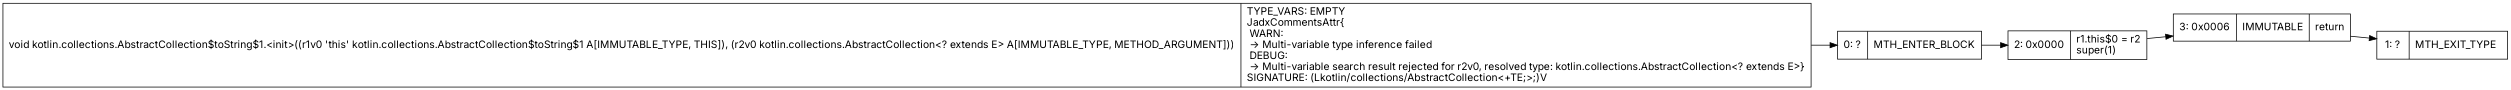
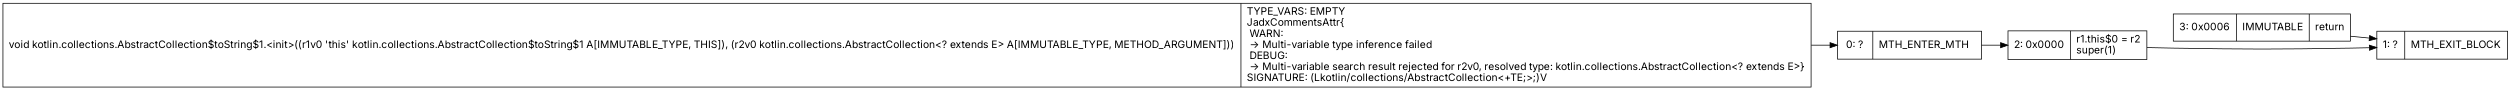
(2156, 38) -> (2258, 49)
(1925, 45) -> (1924, 45)
(2456, 45) -> (2456, 45)
